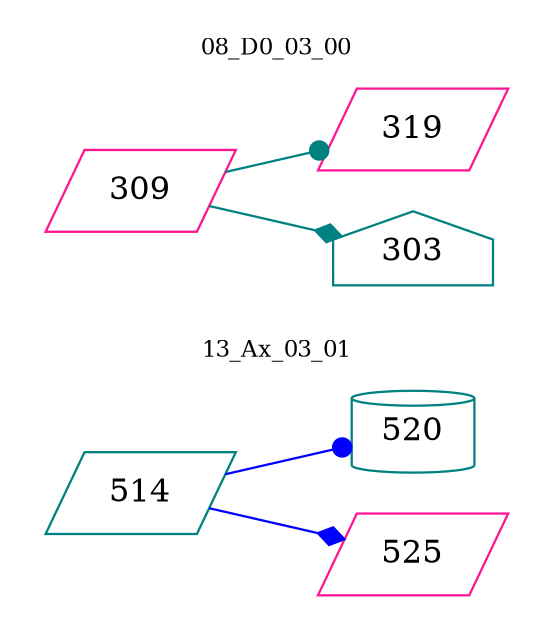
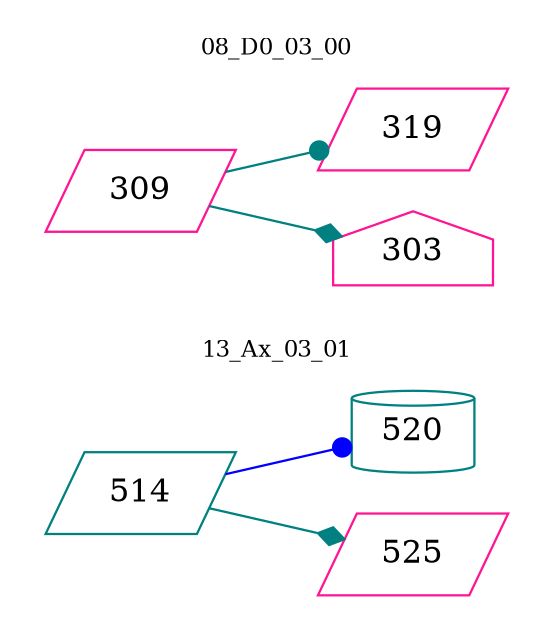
(413, 252) -> (413, 252)
(263, 521) -> (263, 521)
